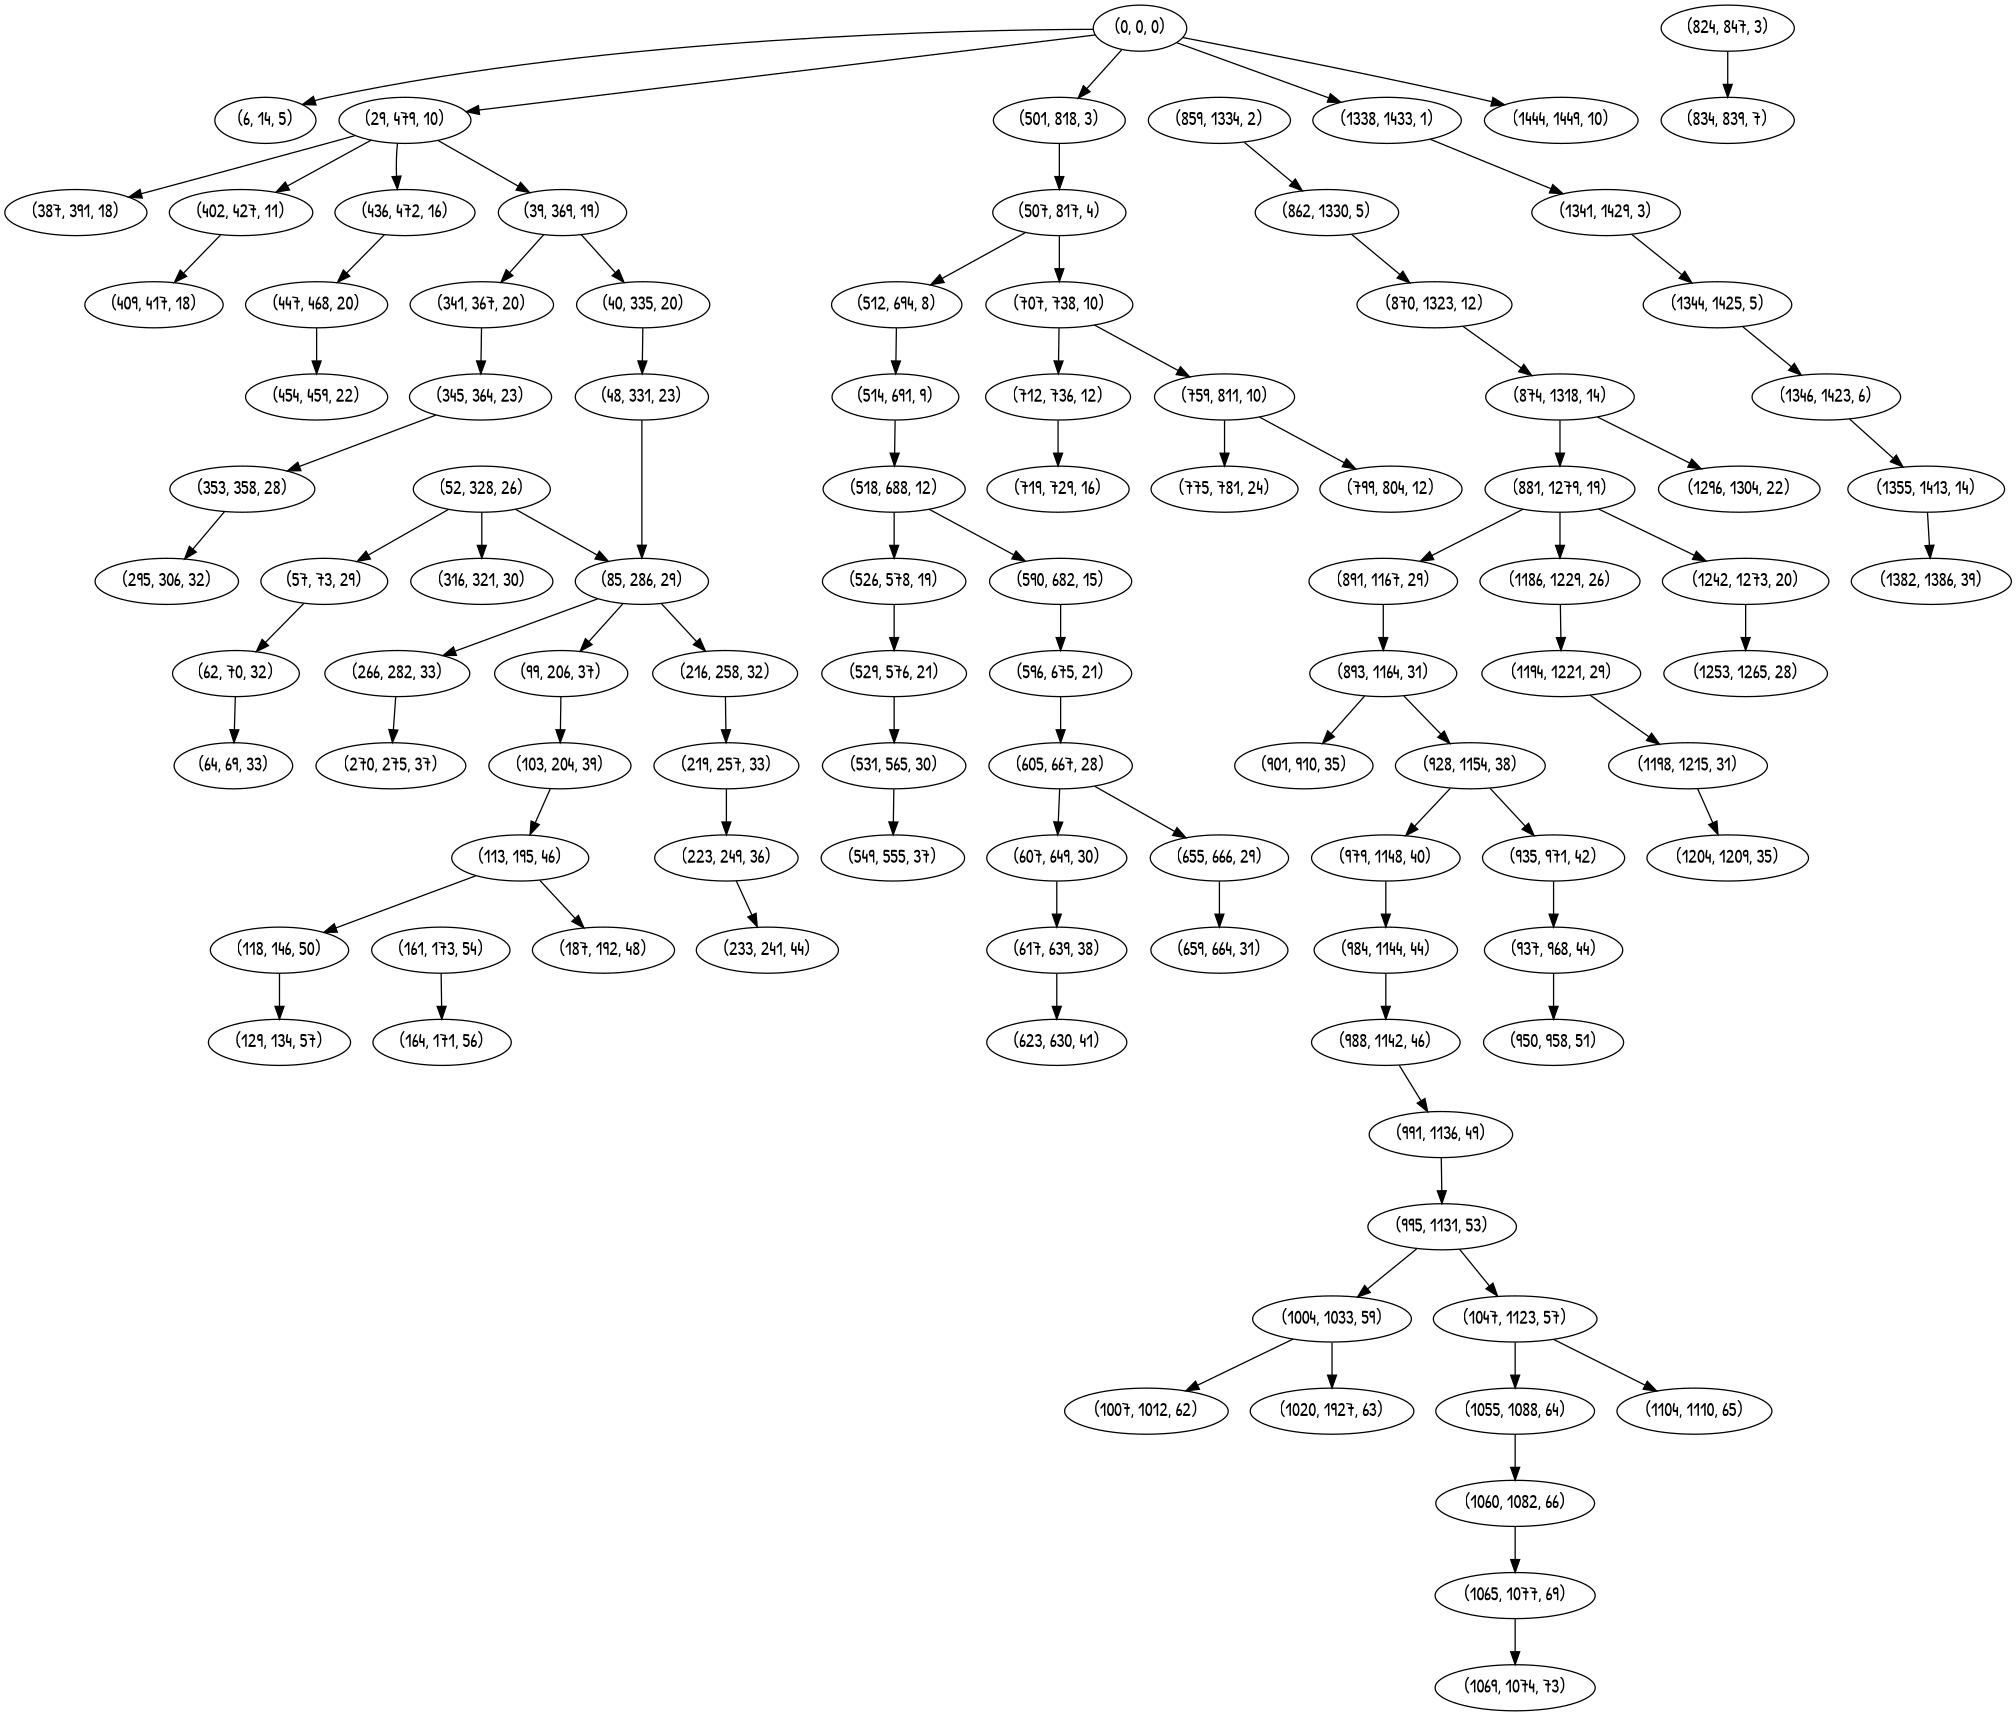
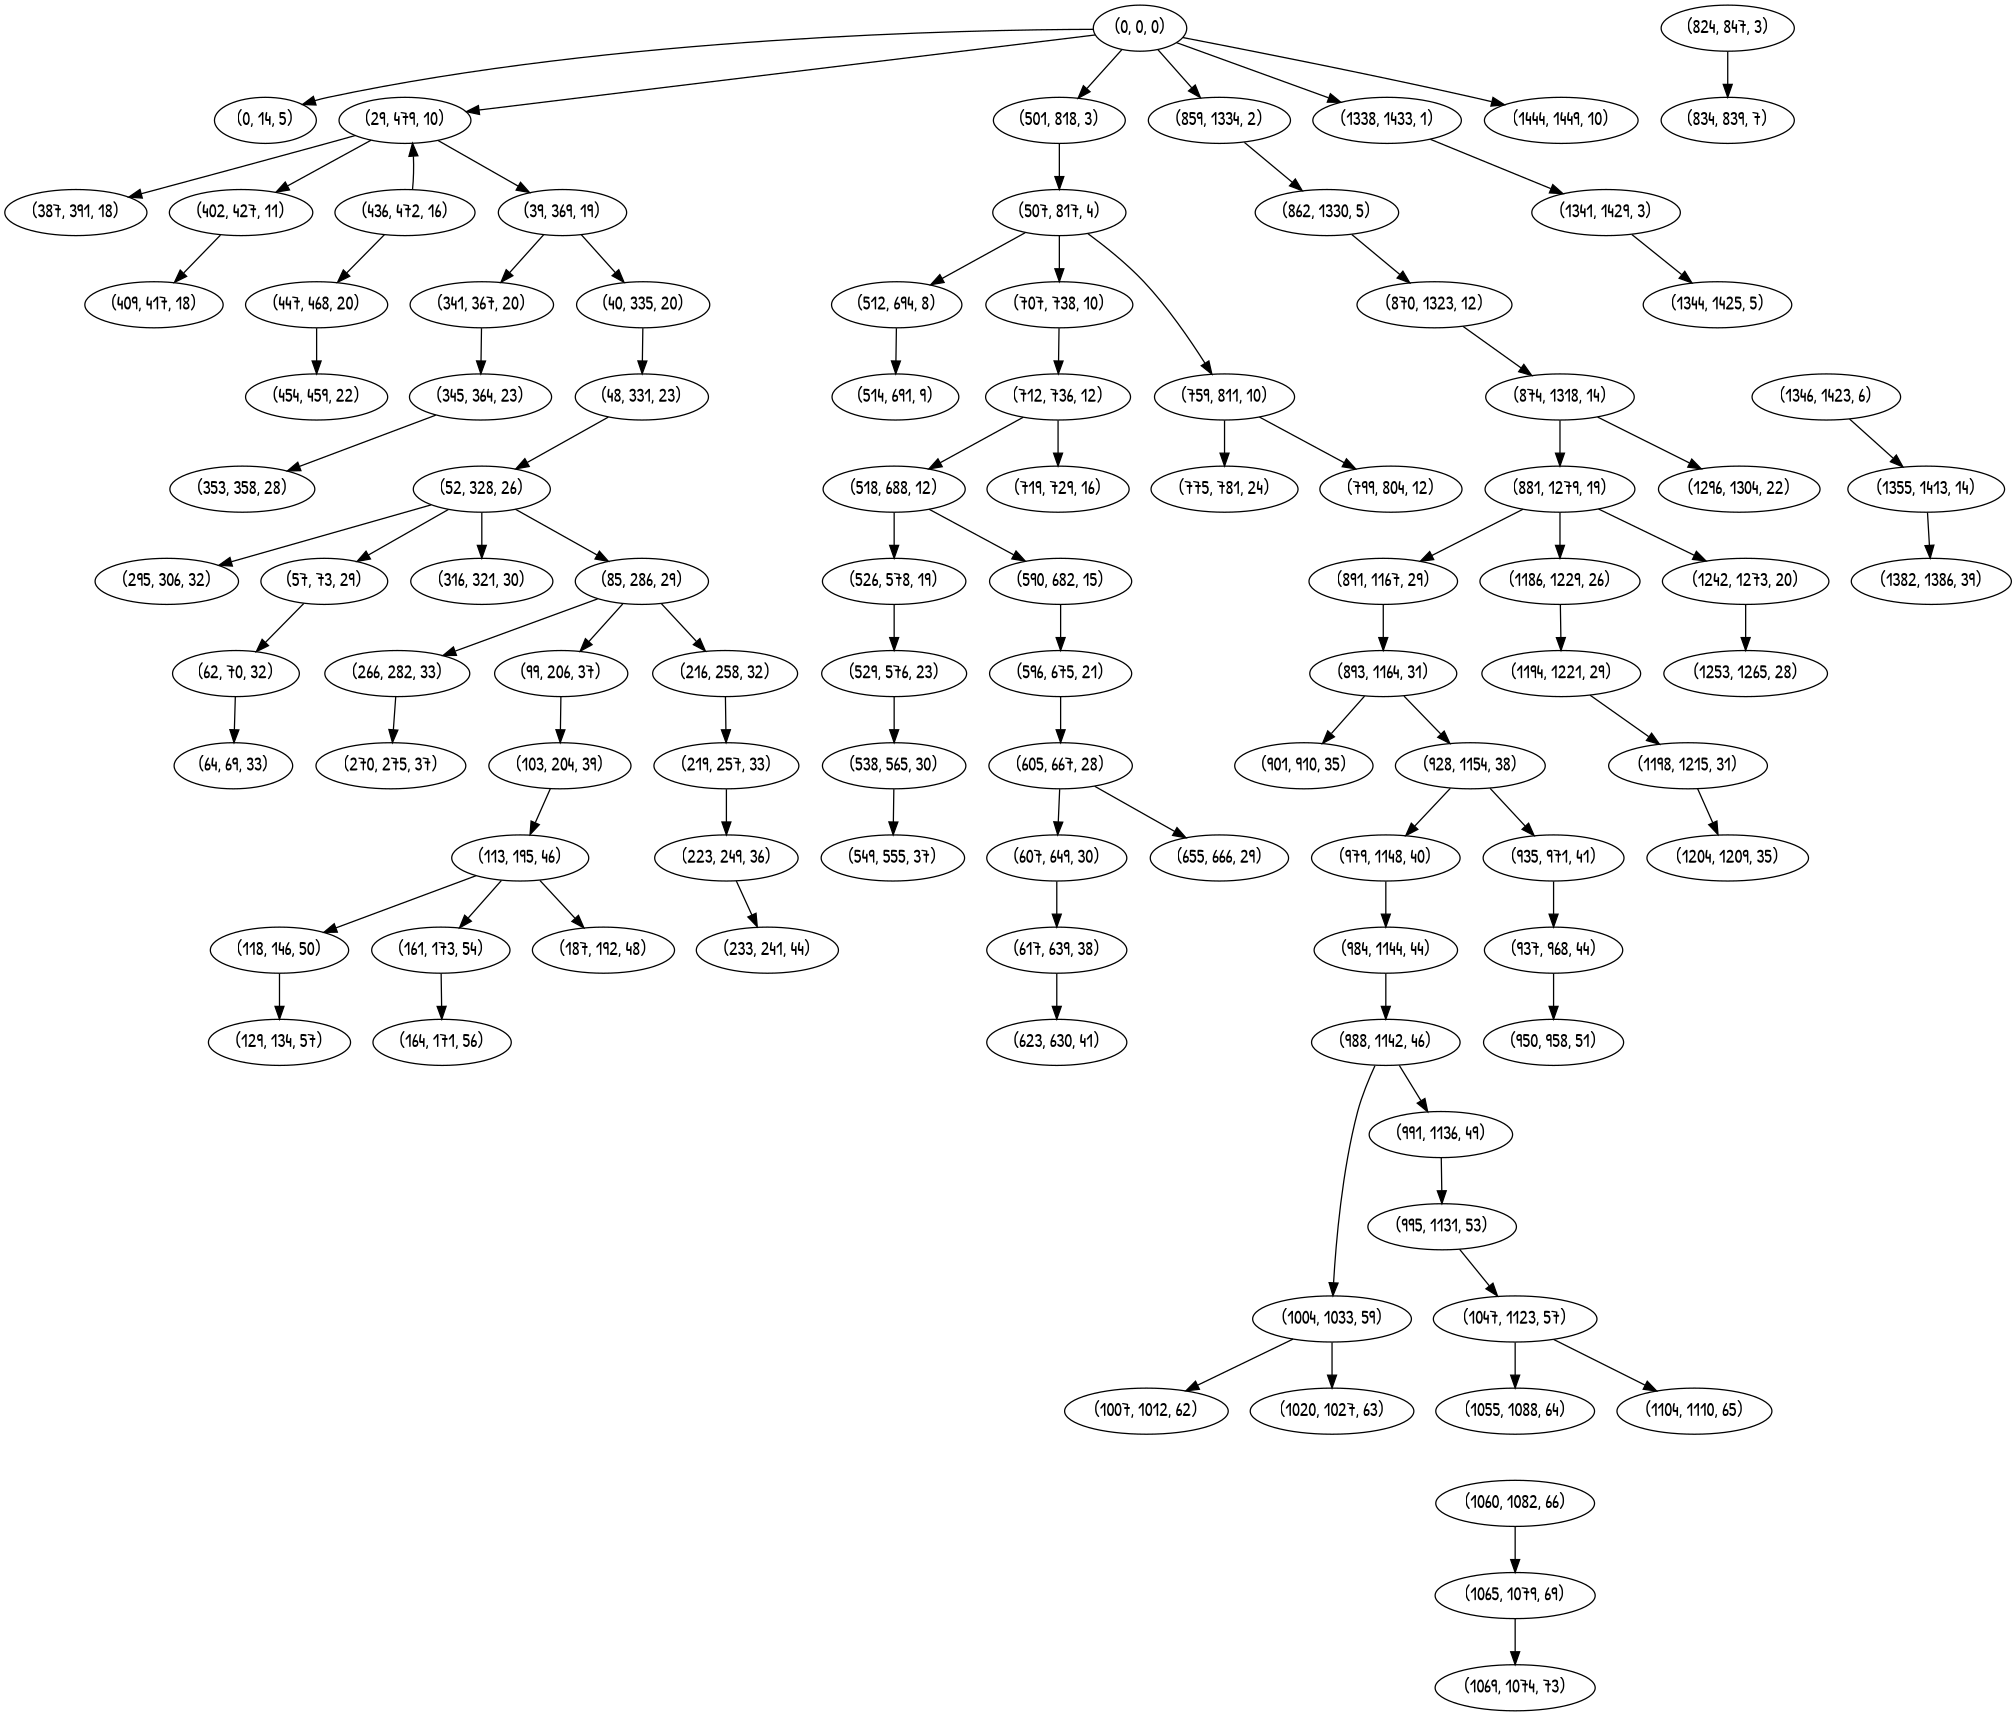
none -> (1175, 69)
(265, 120) -> (265, 120)
(396, 160) -> (414, 173)
(1767, 347) -> none
(1136, 348) -> (1153, 292)
(895, 437) -> (982, 440)
(642, 483) -> (568, 440)
(209, 530) -> (331, 533)
(894, 674) -> (894, 674)
(894, 766) -> (894, 766)
(1554, 858) -> (1554, 858)
none -> (485, 899)
(1219, 950) -> none
(1392, 1269) -> (1345, 1172)
(1332, 1411) -> (1332, 1411)
(1515, 1451) -> none
(1515, 1596) -> (1515, 1596)
